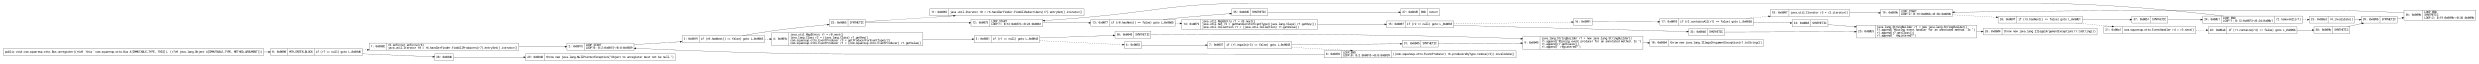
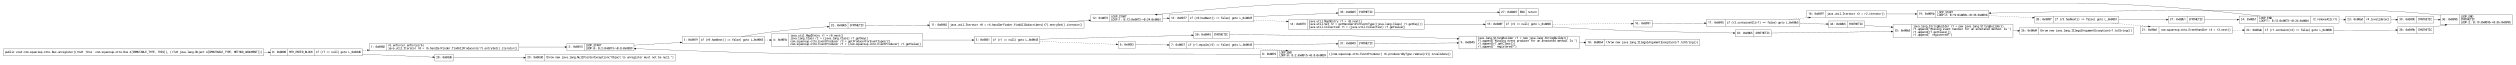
(917, 23) -> (1079, 21)
(2355, 25) -> (2439, 26)
